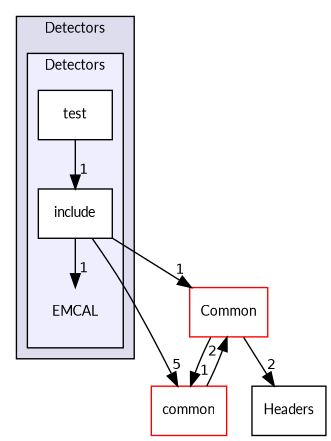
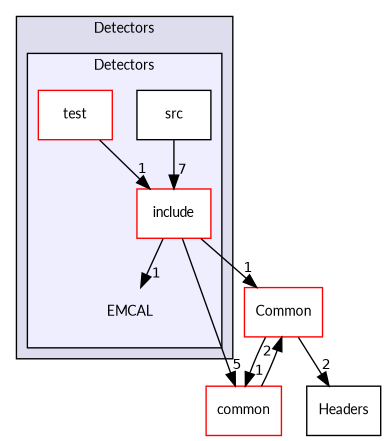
(75, 115) -> (75, 115)
none -> (174, 115)
(75, 214) -> (174, 214)
